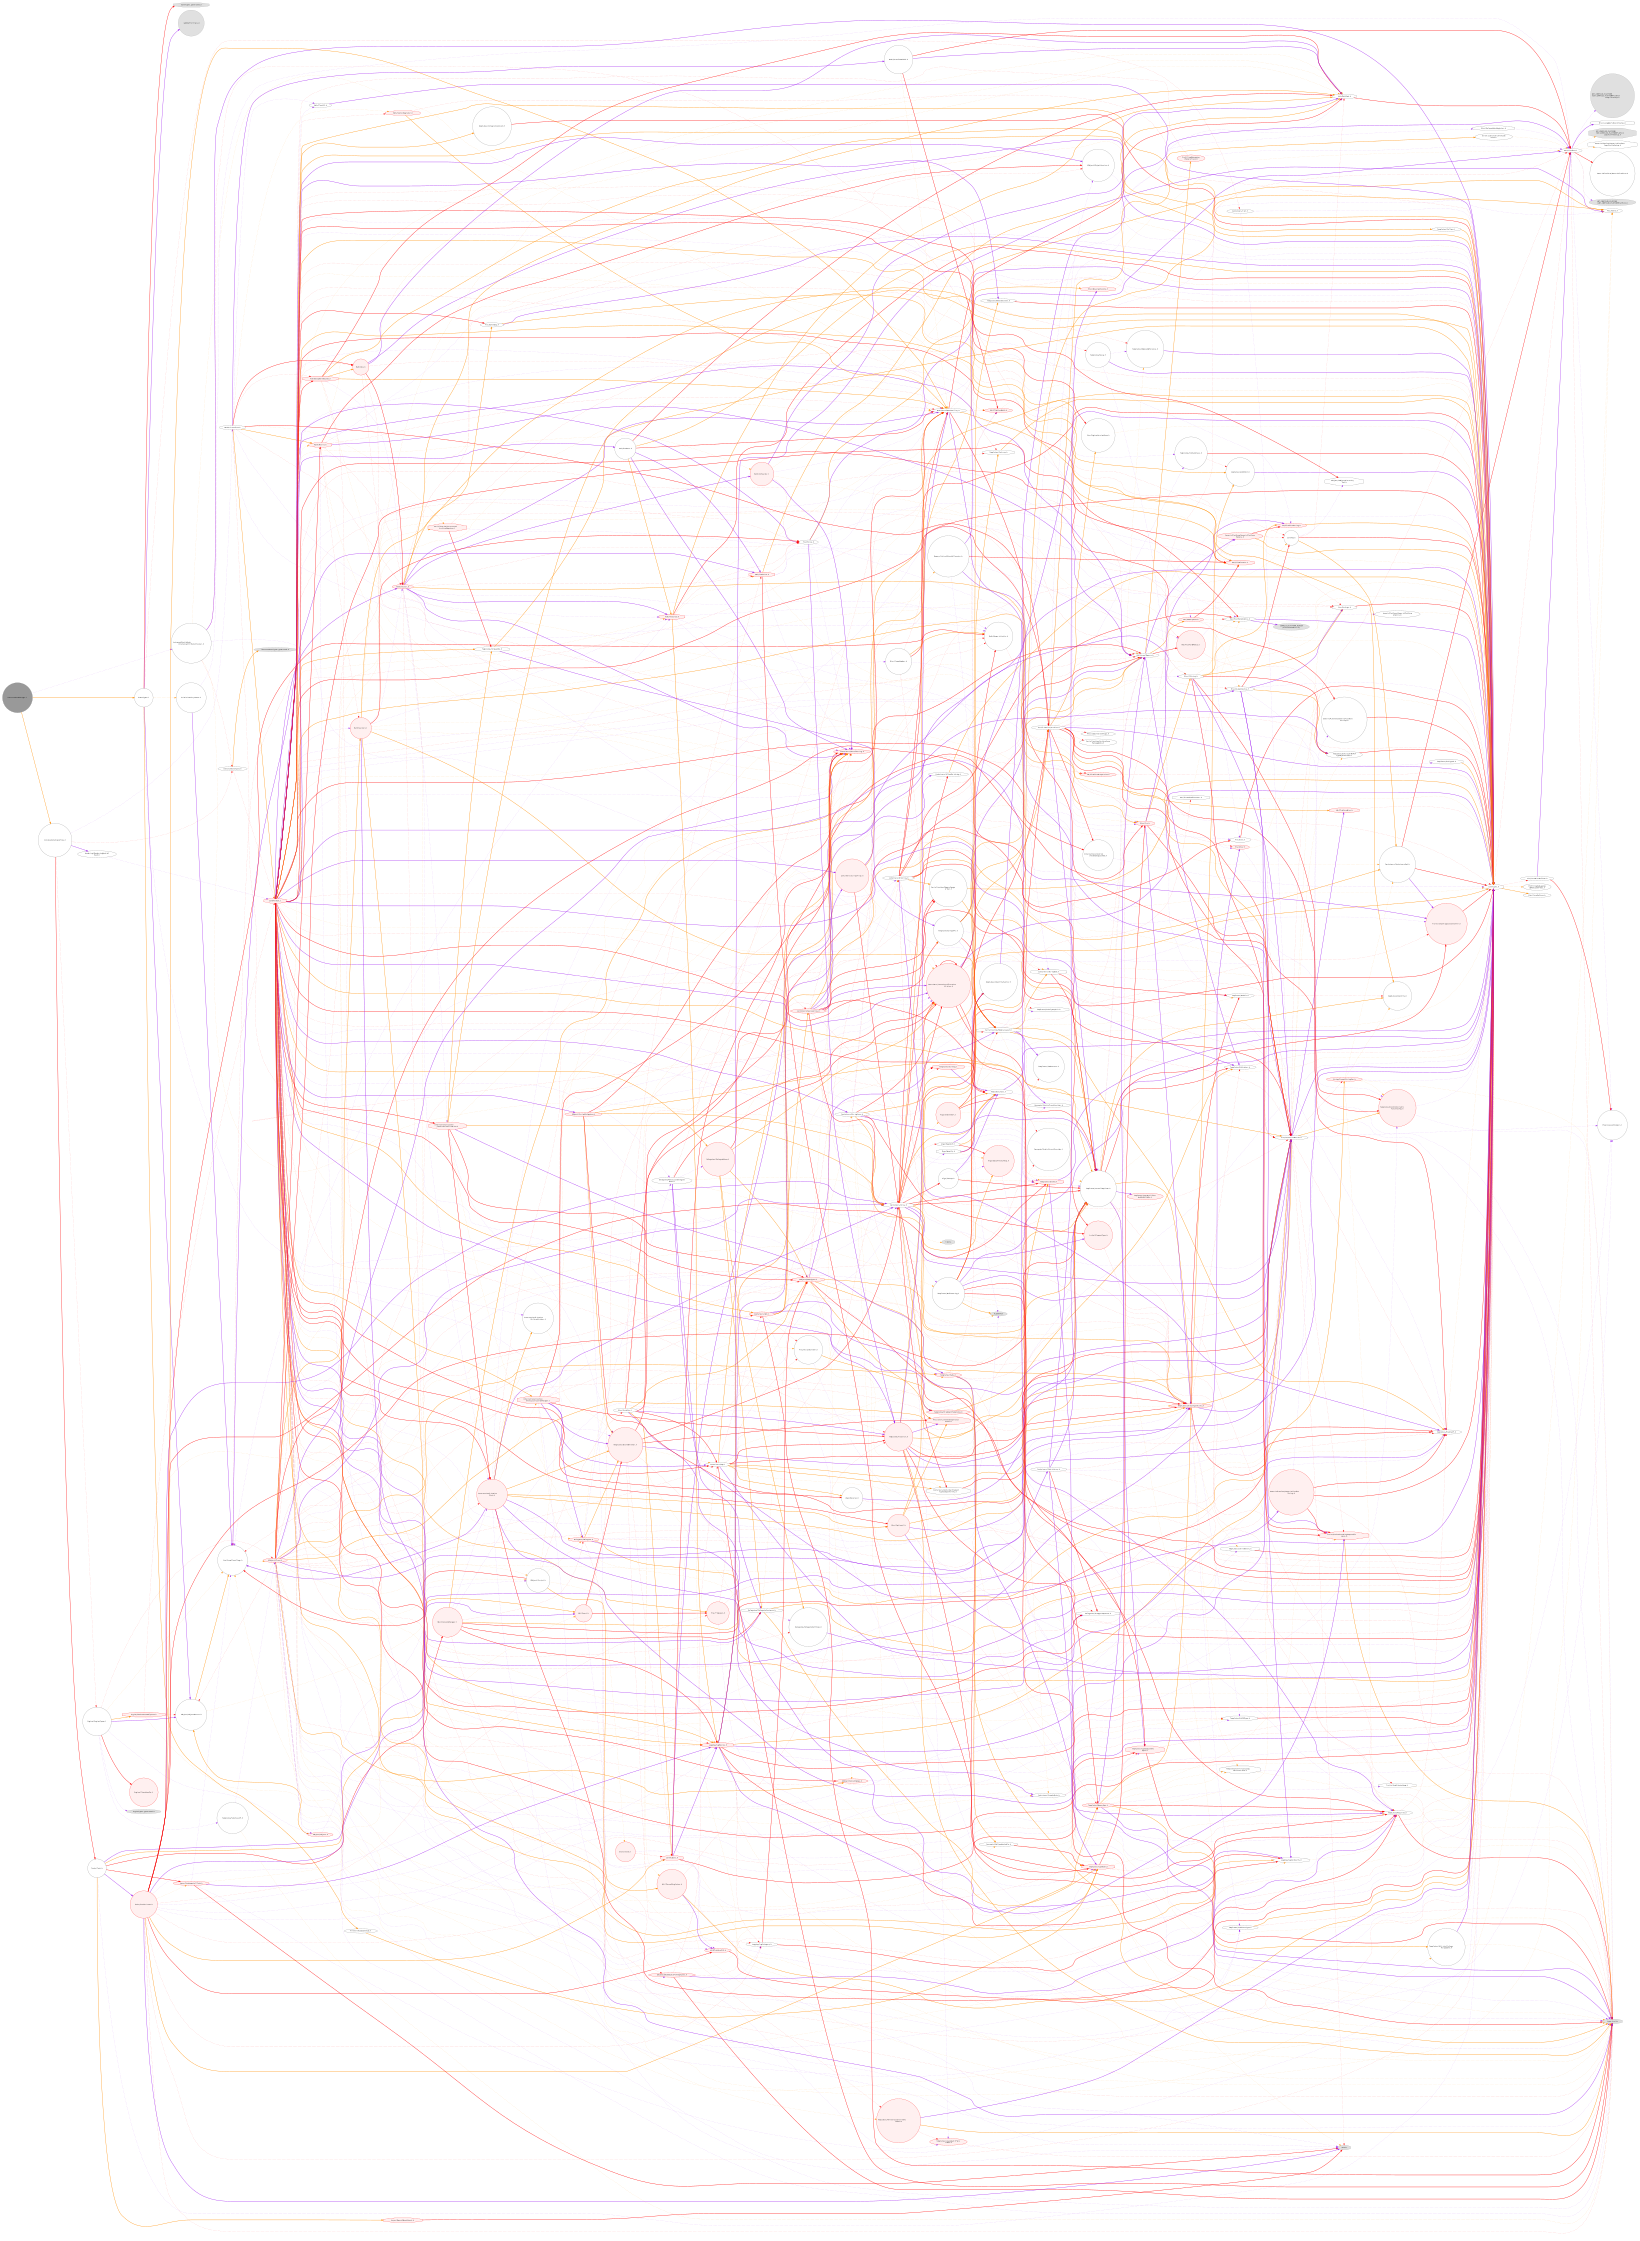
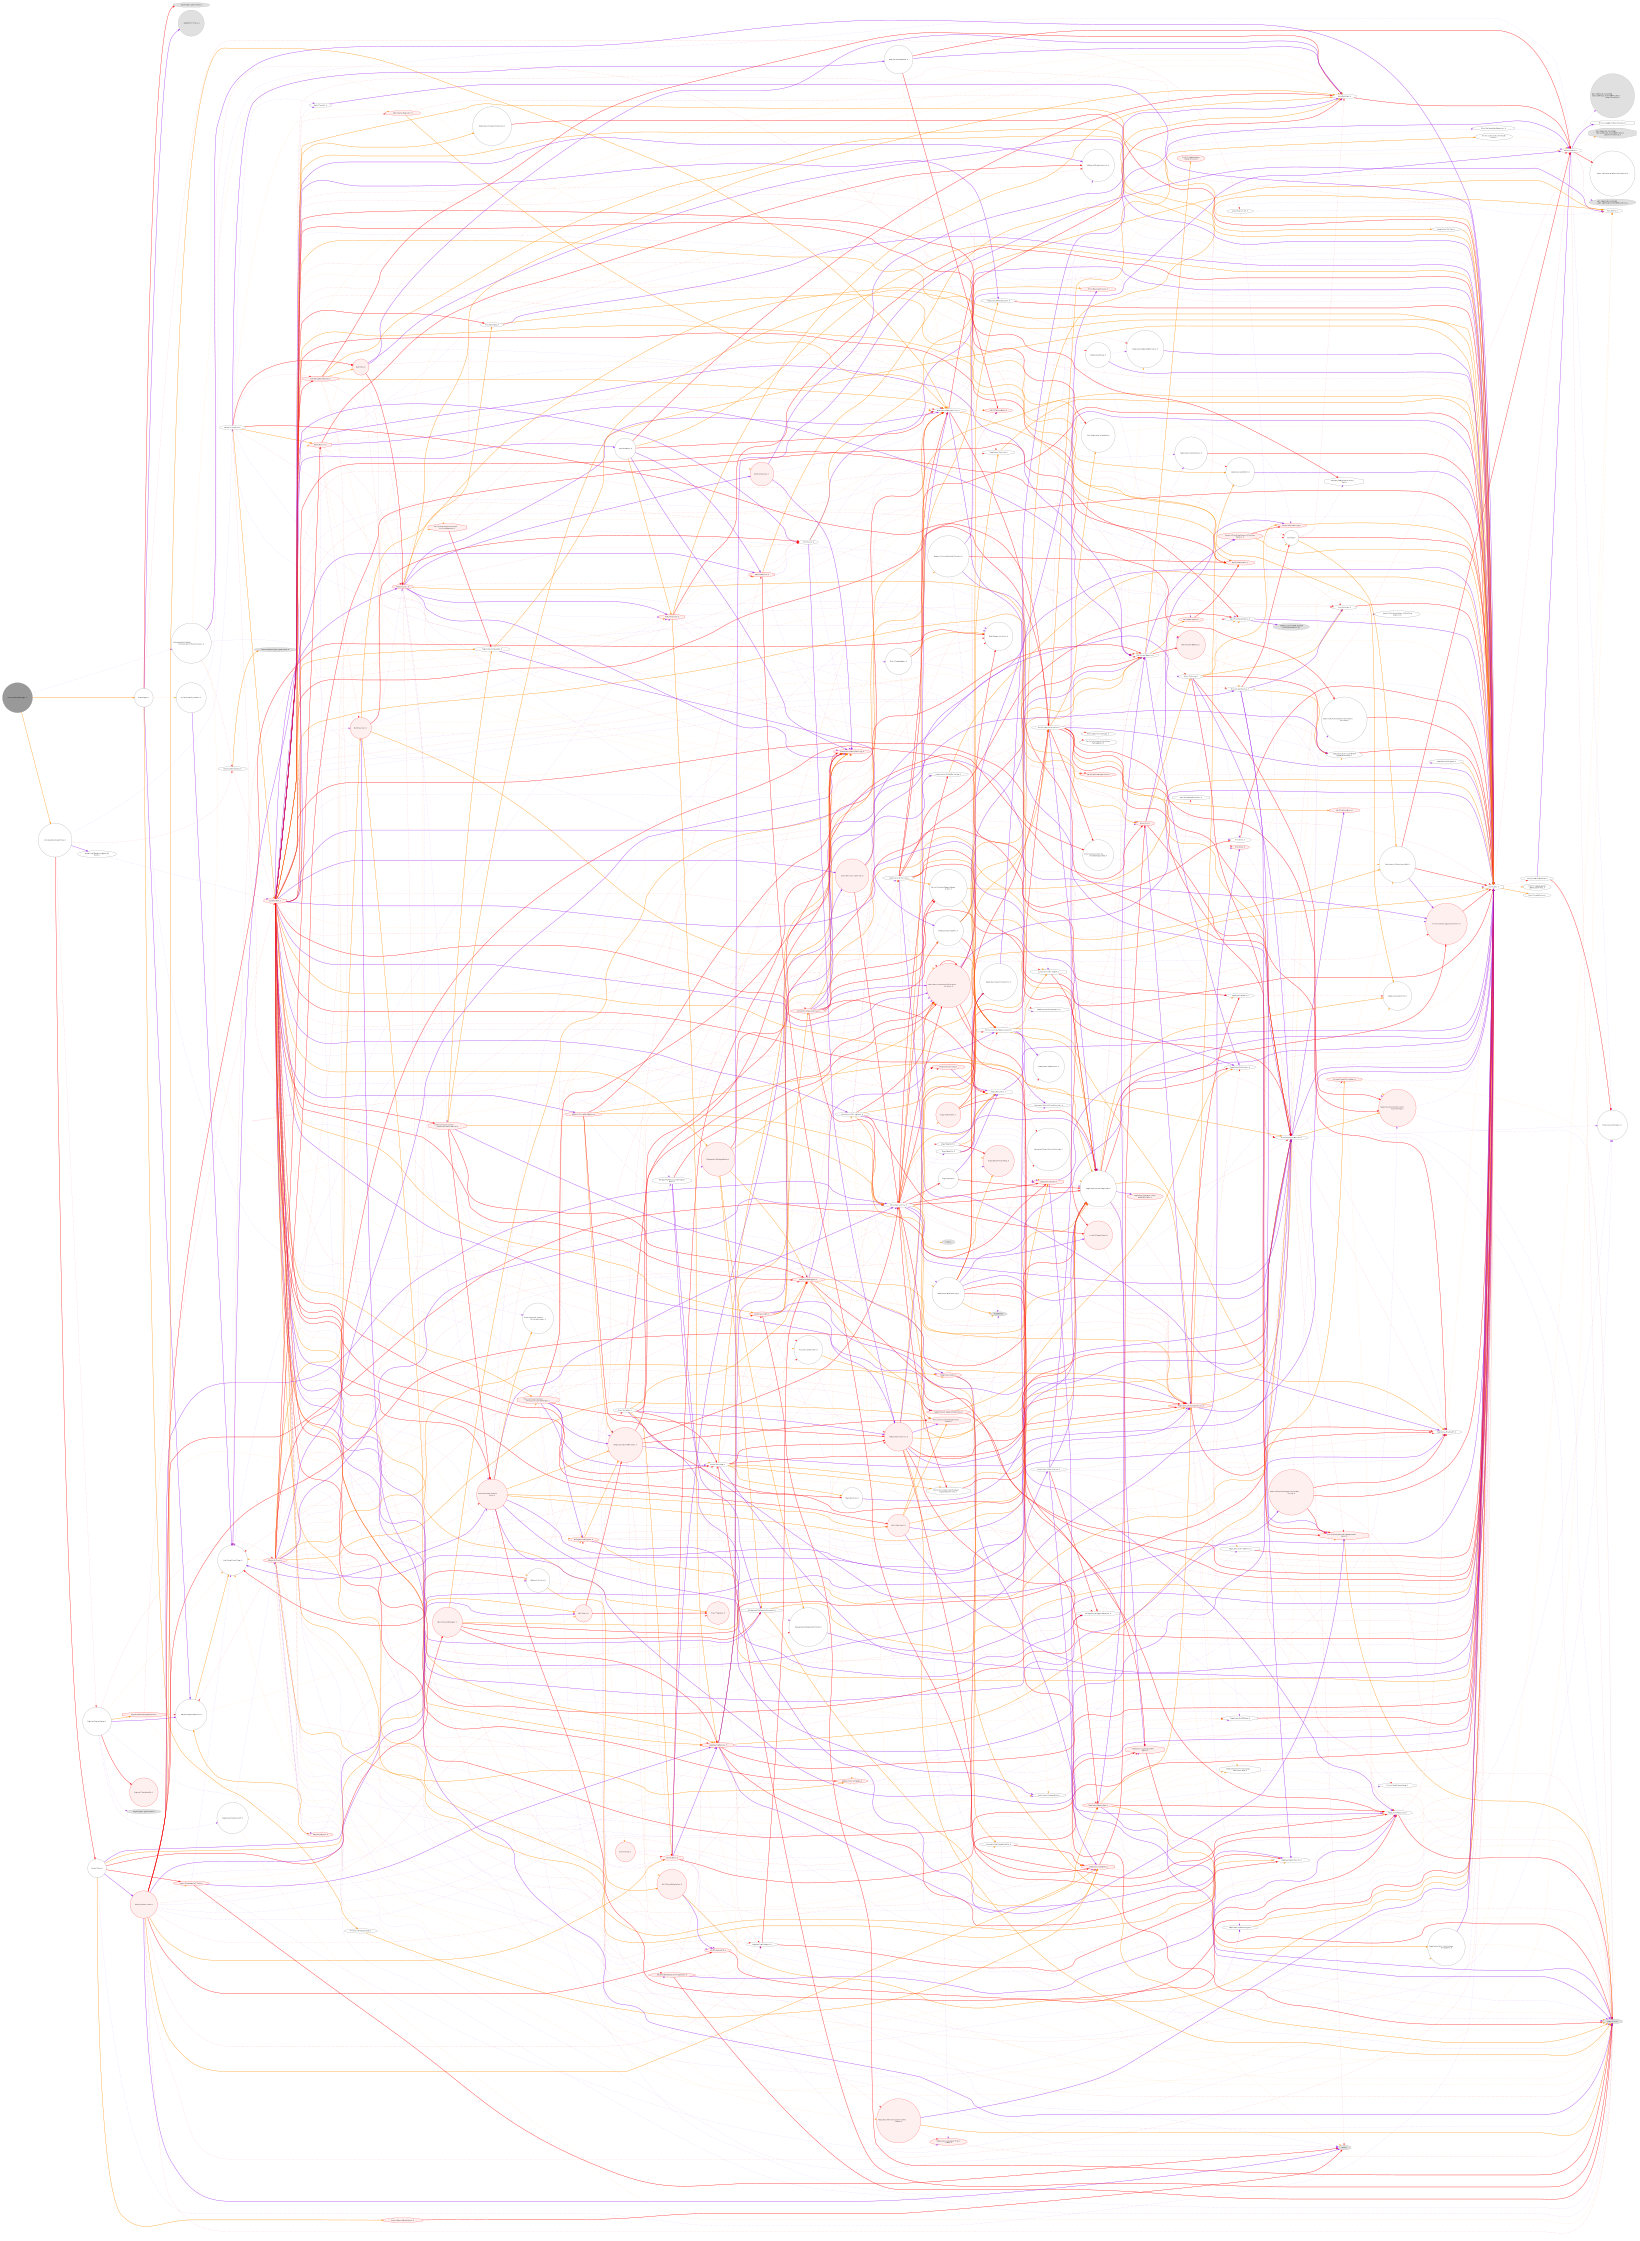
(1612, 145) -> none
(255, 1561) -> (257, 1559)
